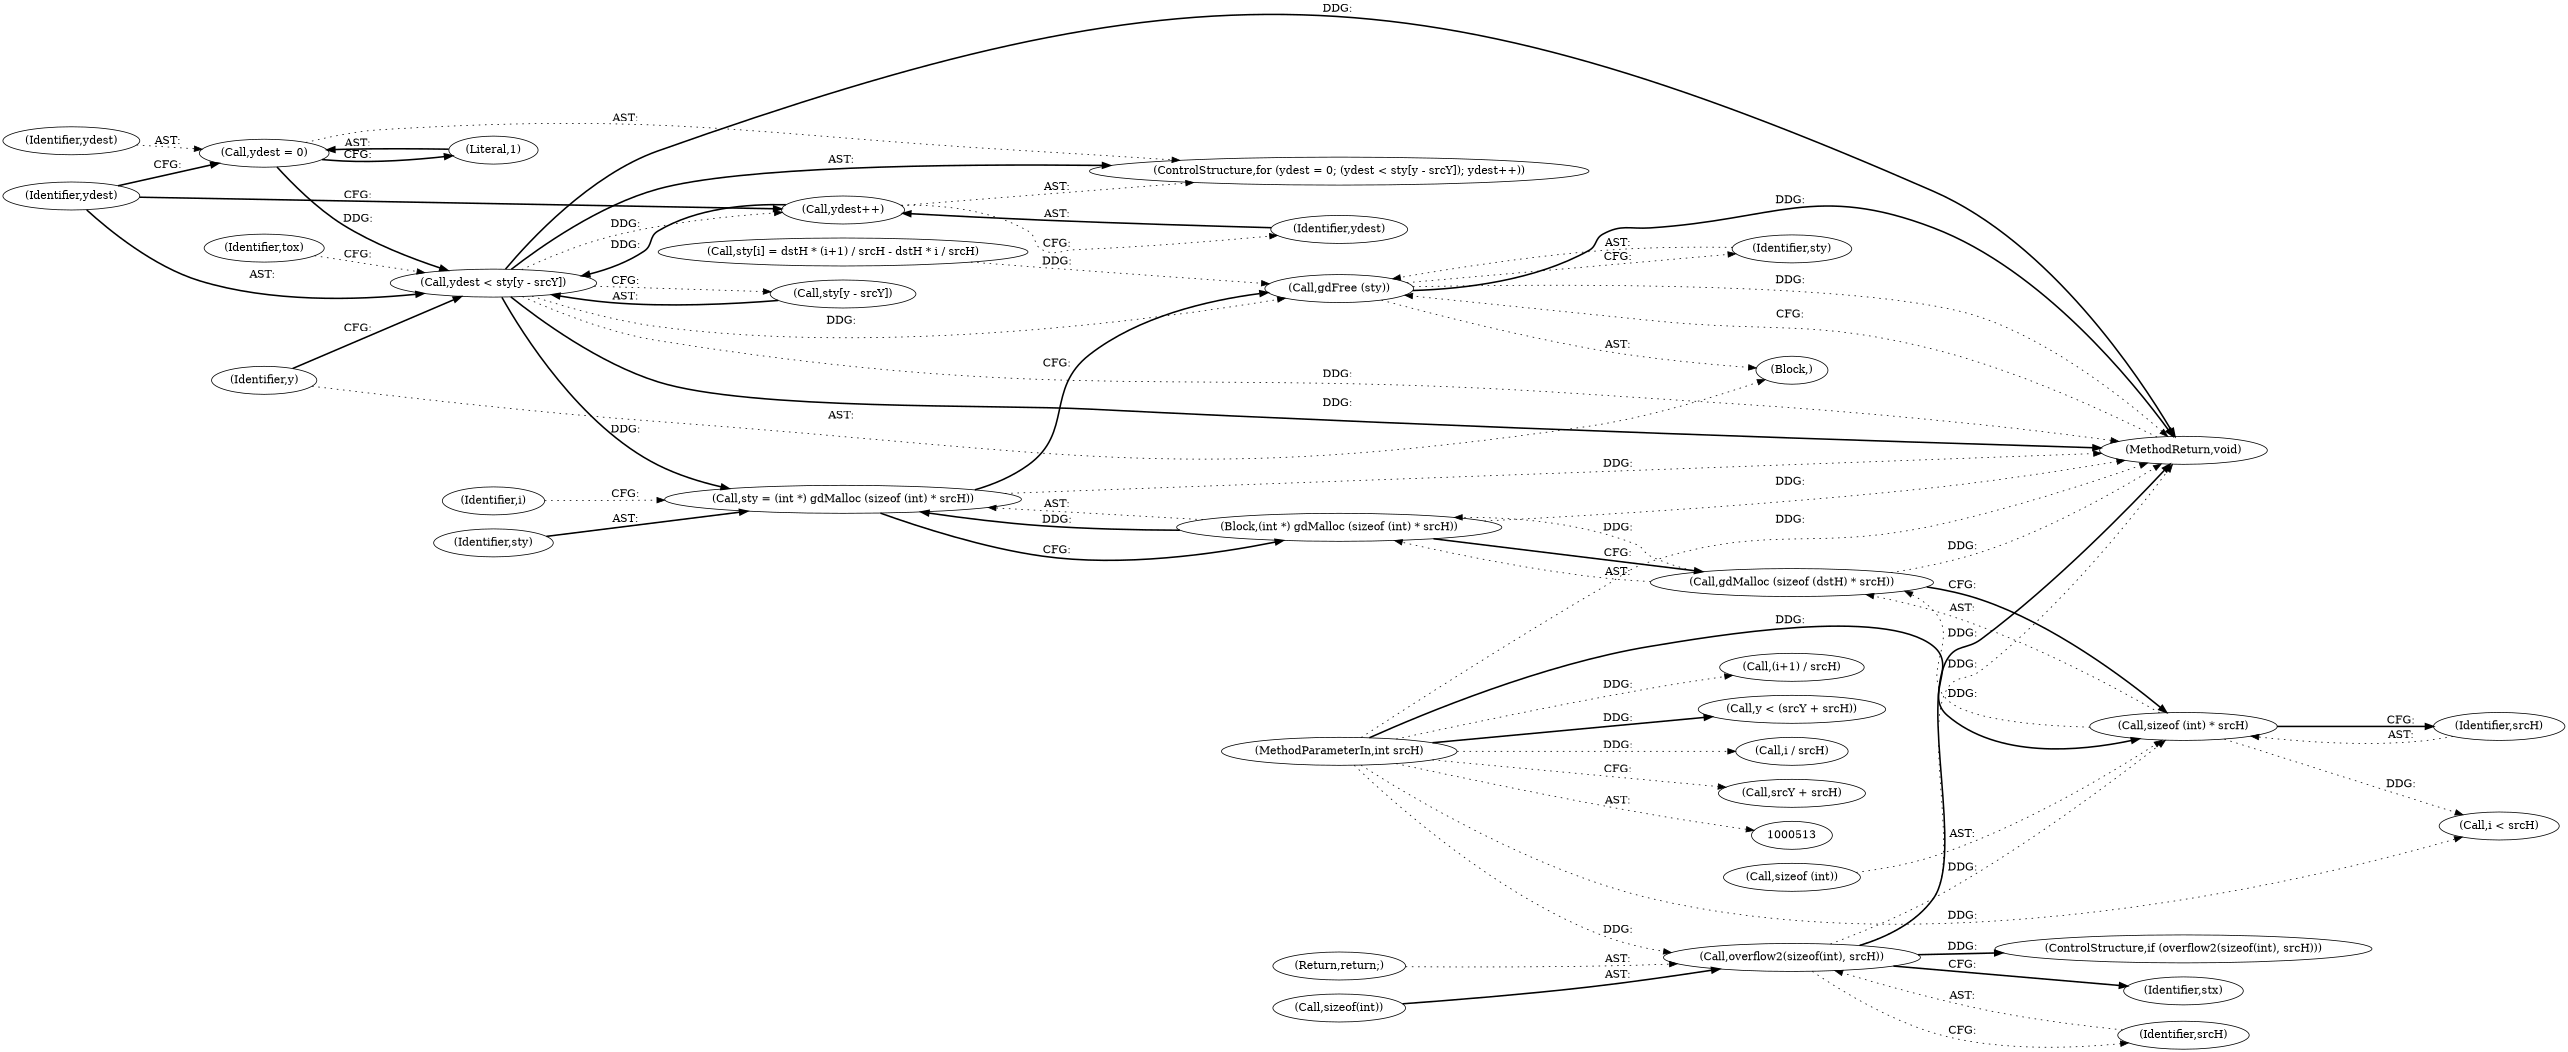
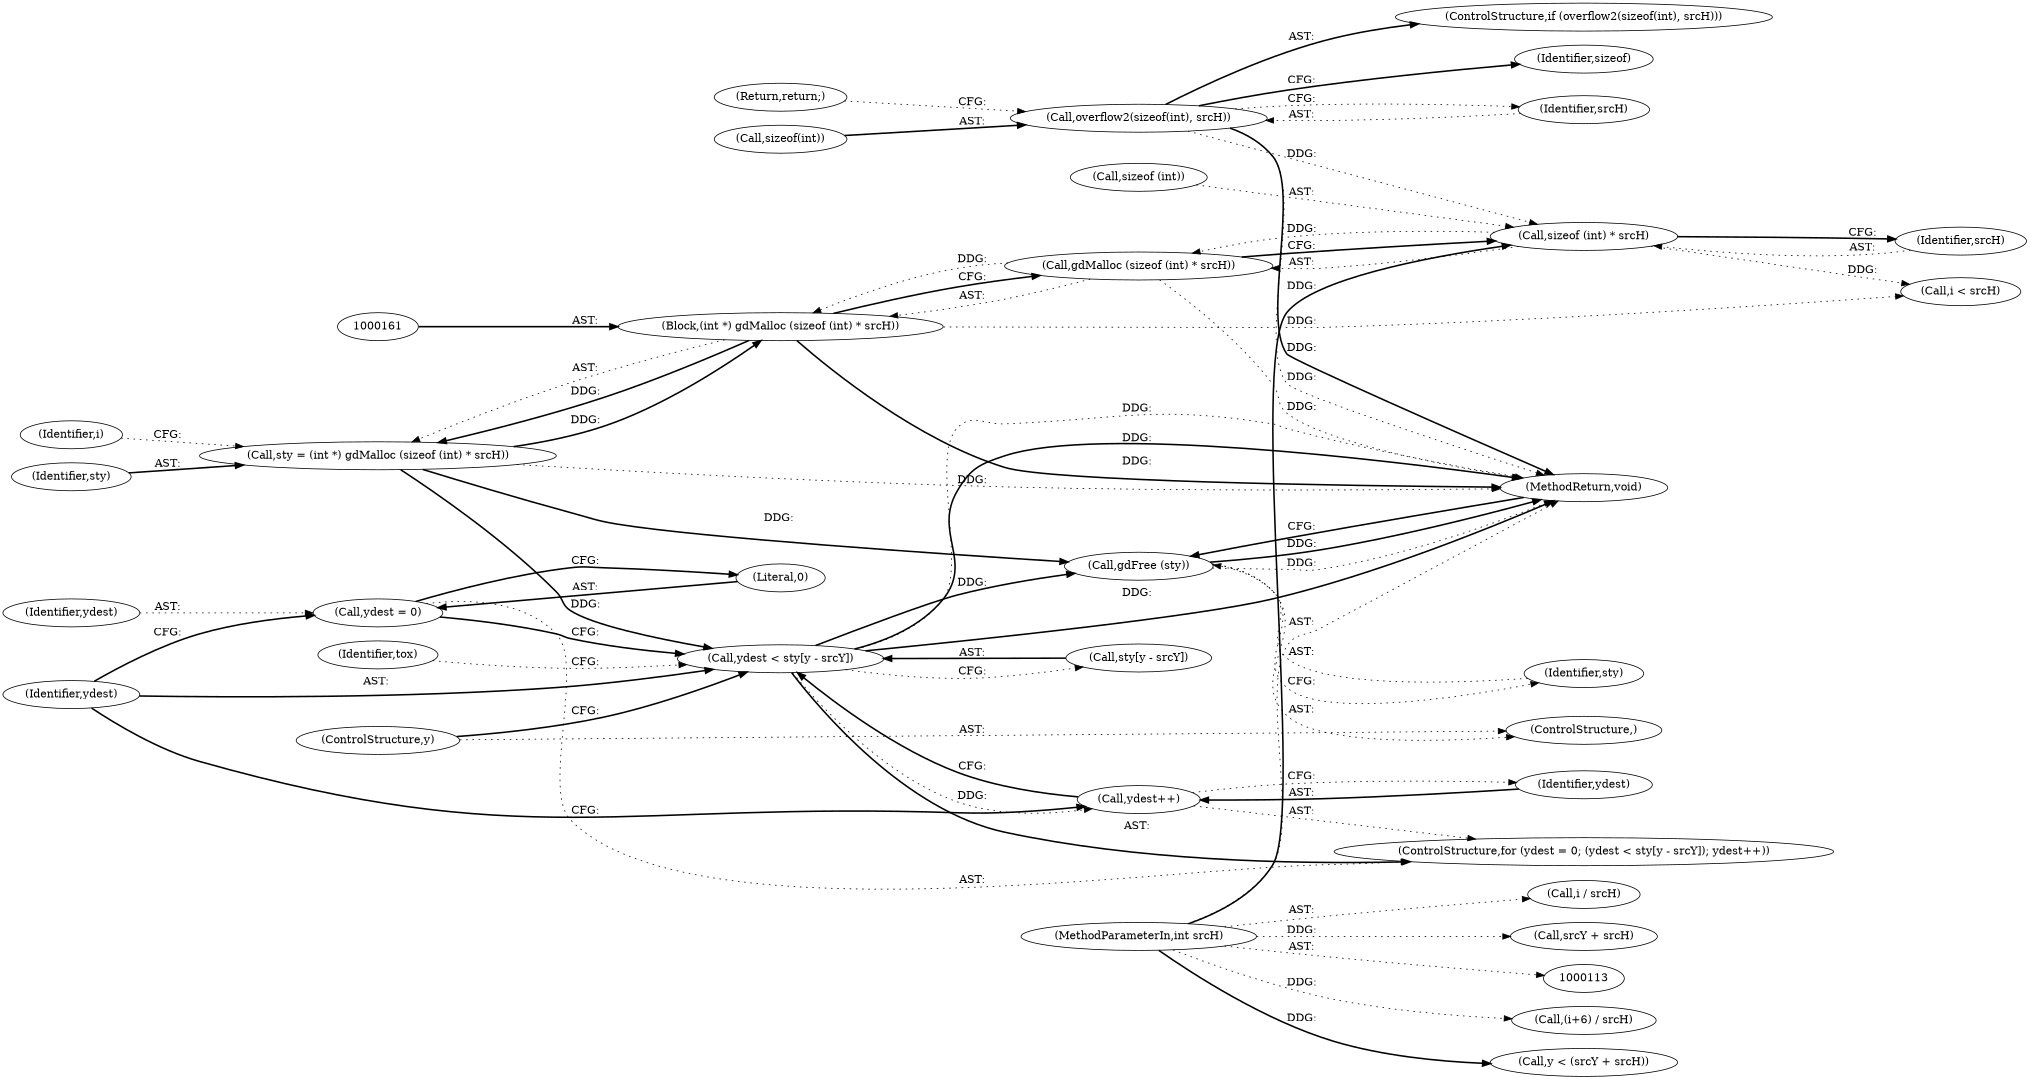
(493, 150) -> (781, 578)
(360, 219) -> (587, 633)
(627, 245) -> (974, 766)
(843, 252) -> none
none -> (378, 327)
(1794, 328) -> (1361, 525)
(904, 337) -> (932, 603)
(1059, 364) -> (781, 518)
(1792, 370) -> (1584, 730)
(264, 380) -> (378, 740)
(587, 411) -> (544, 580)
(1802, 500) -> (1126, 479)
(1792, 520) -> (1303, 623)
(1059, 550) -> (587, 420)
(1792, 583) -> (1139, 266)
(1792, 667) -> (1584, 1020)
(1620, 746) -> (1303, 910)
(1620, 770) -> (1303, 931)
(1792, 835) -> (1584, 978)
(1497, 879) -> none
(1896, 924) -> (1420, 324)
(1964, 947) -> (1303, 37)
(1620, 959) -> (974, 102)
(2183, 991) -> (1584, 59)
